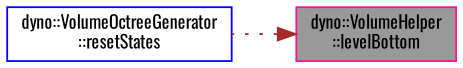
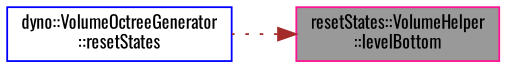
(376, 34) -> (398, 34)
